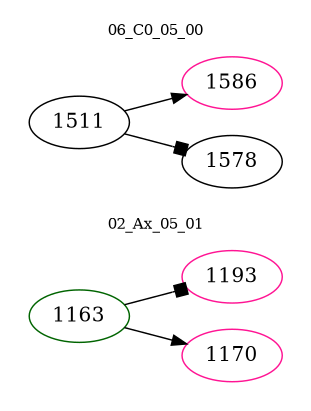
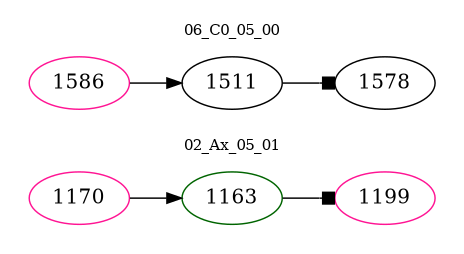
(148, 105) -> (148, 83)
(232, 277) -> (385, 198)
(148, 334) -> (148, 198)
